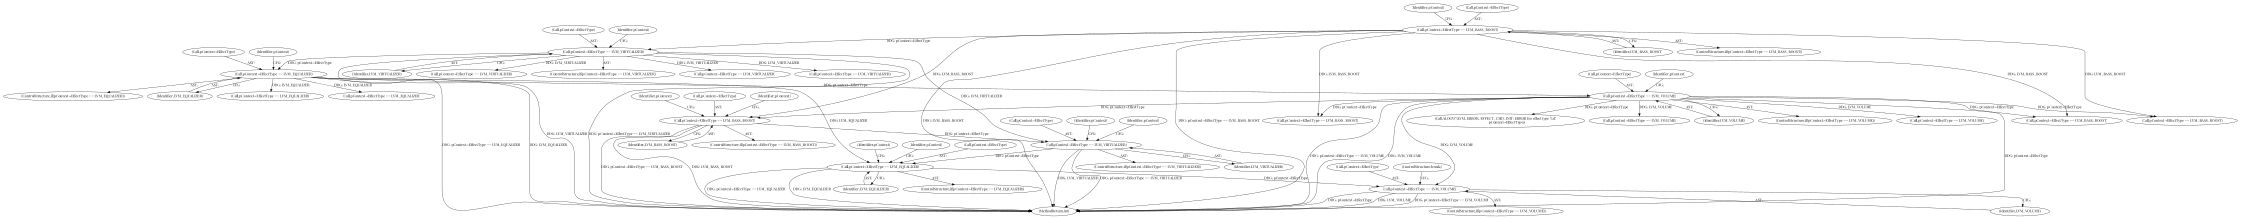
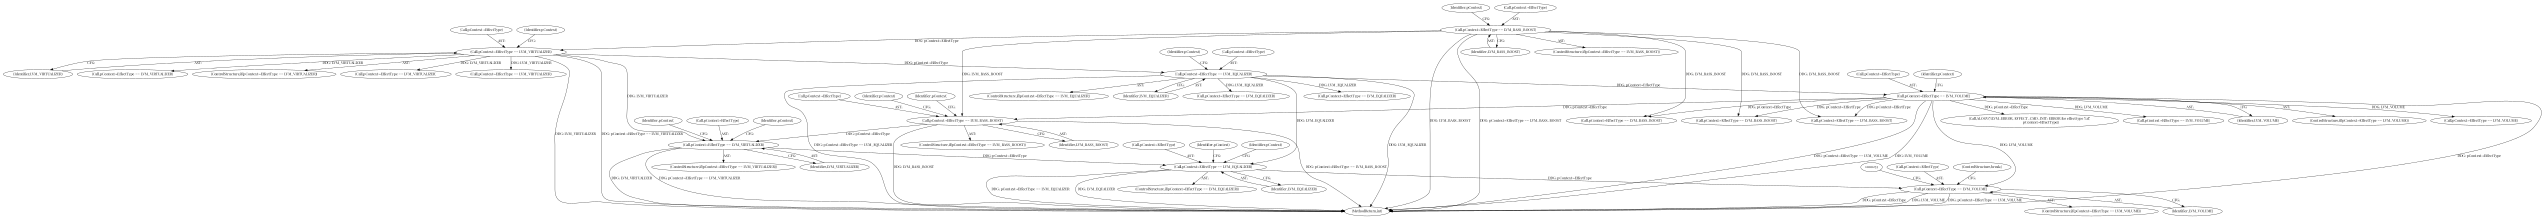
none -> (1872, 167)
